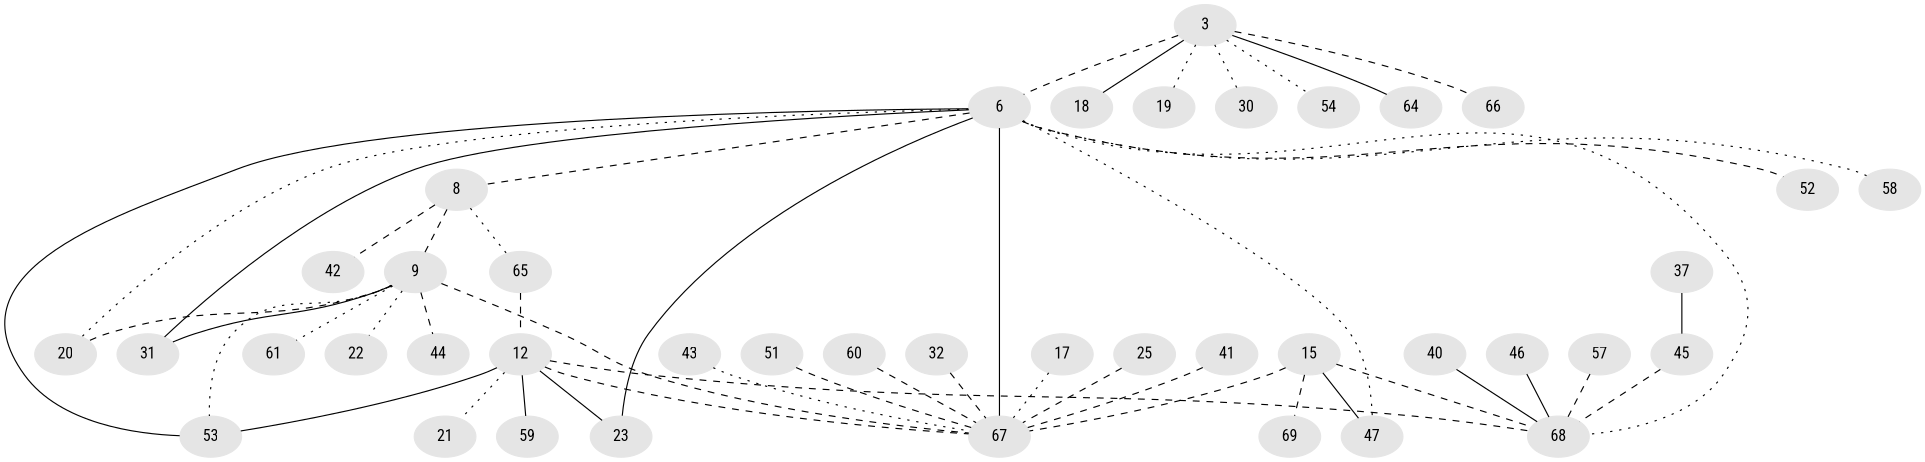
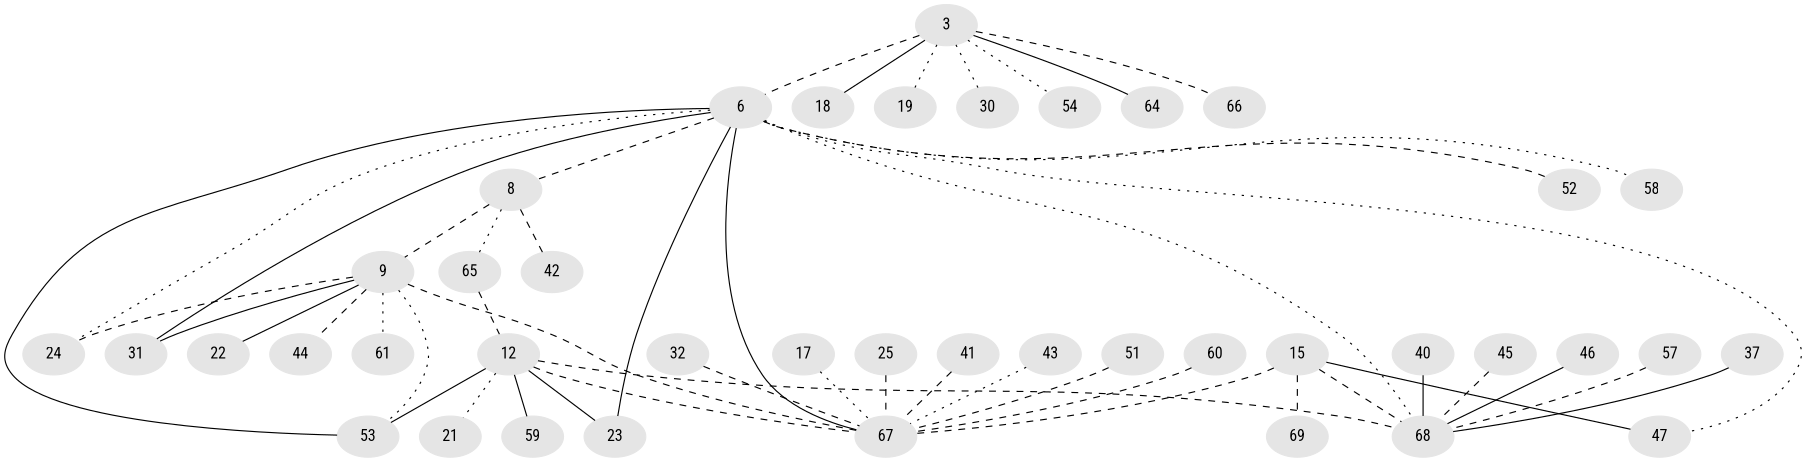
(386, 313) -> (301, 313)
(1682, 313) -> (1593, 407)
(66, 354) -> (54, 354)
